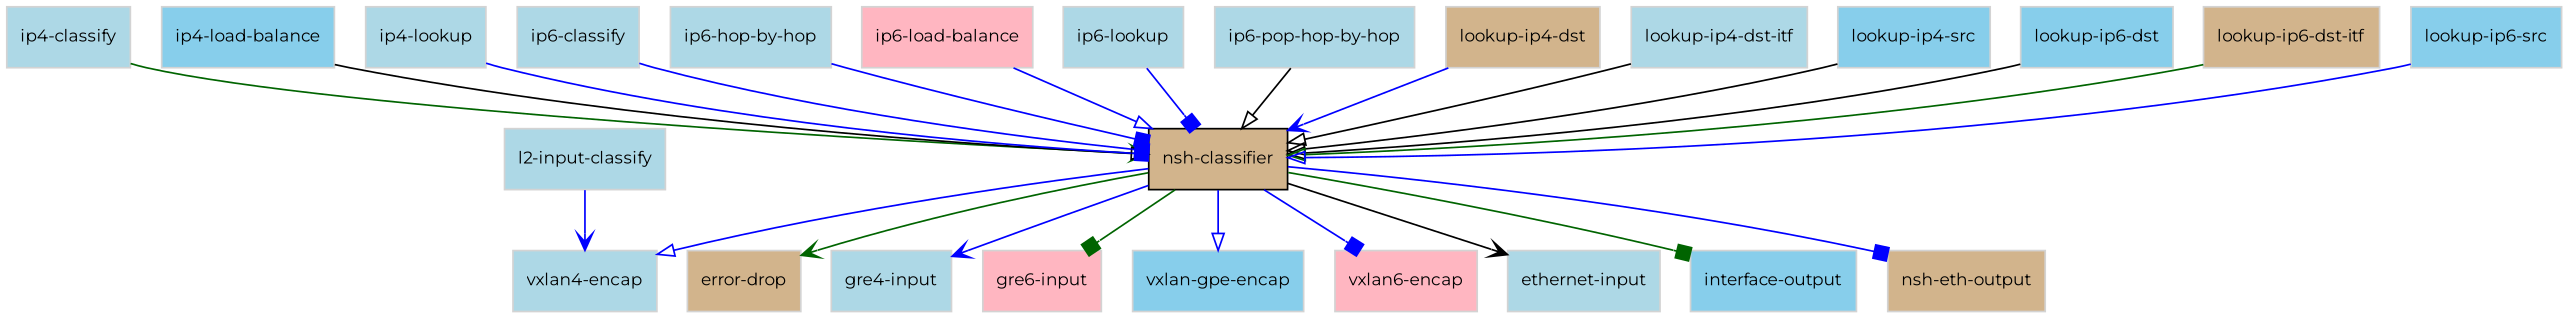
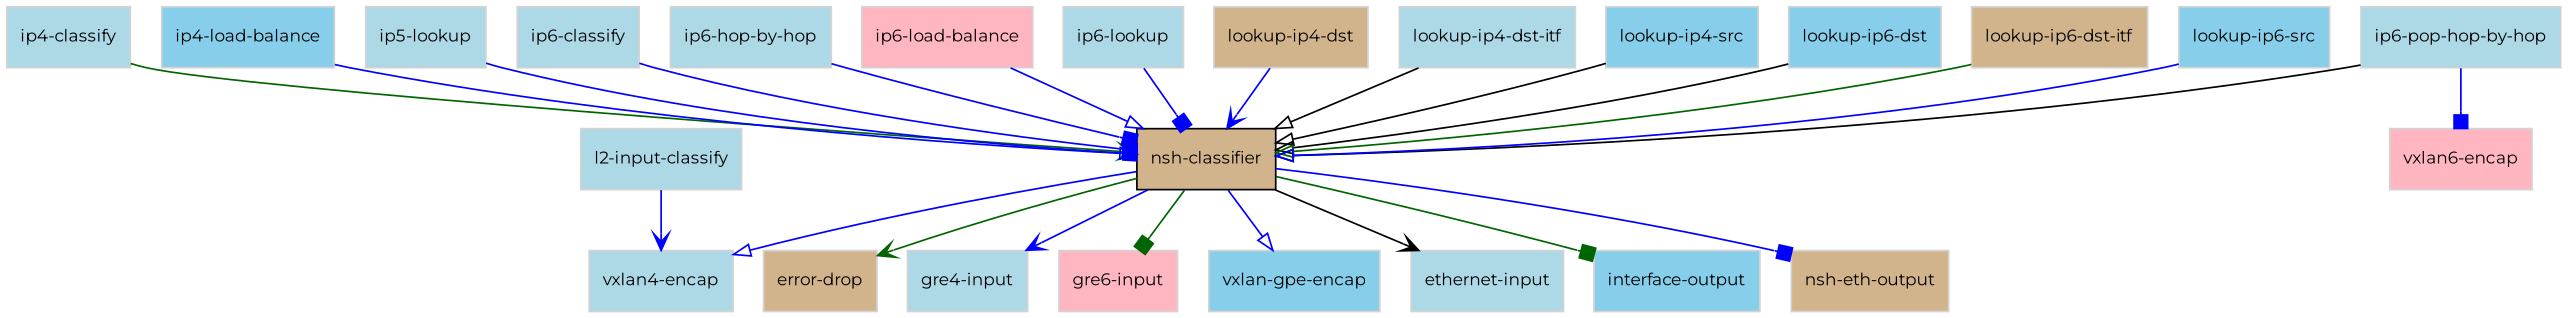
(426, 37) -> (426, 37)
(652, 113) -> (726, 122)
(1305, 215) -> (2461, 90)
